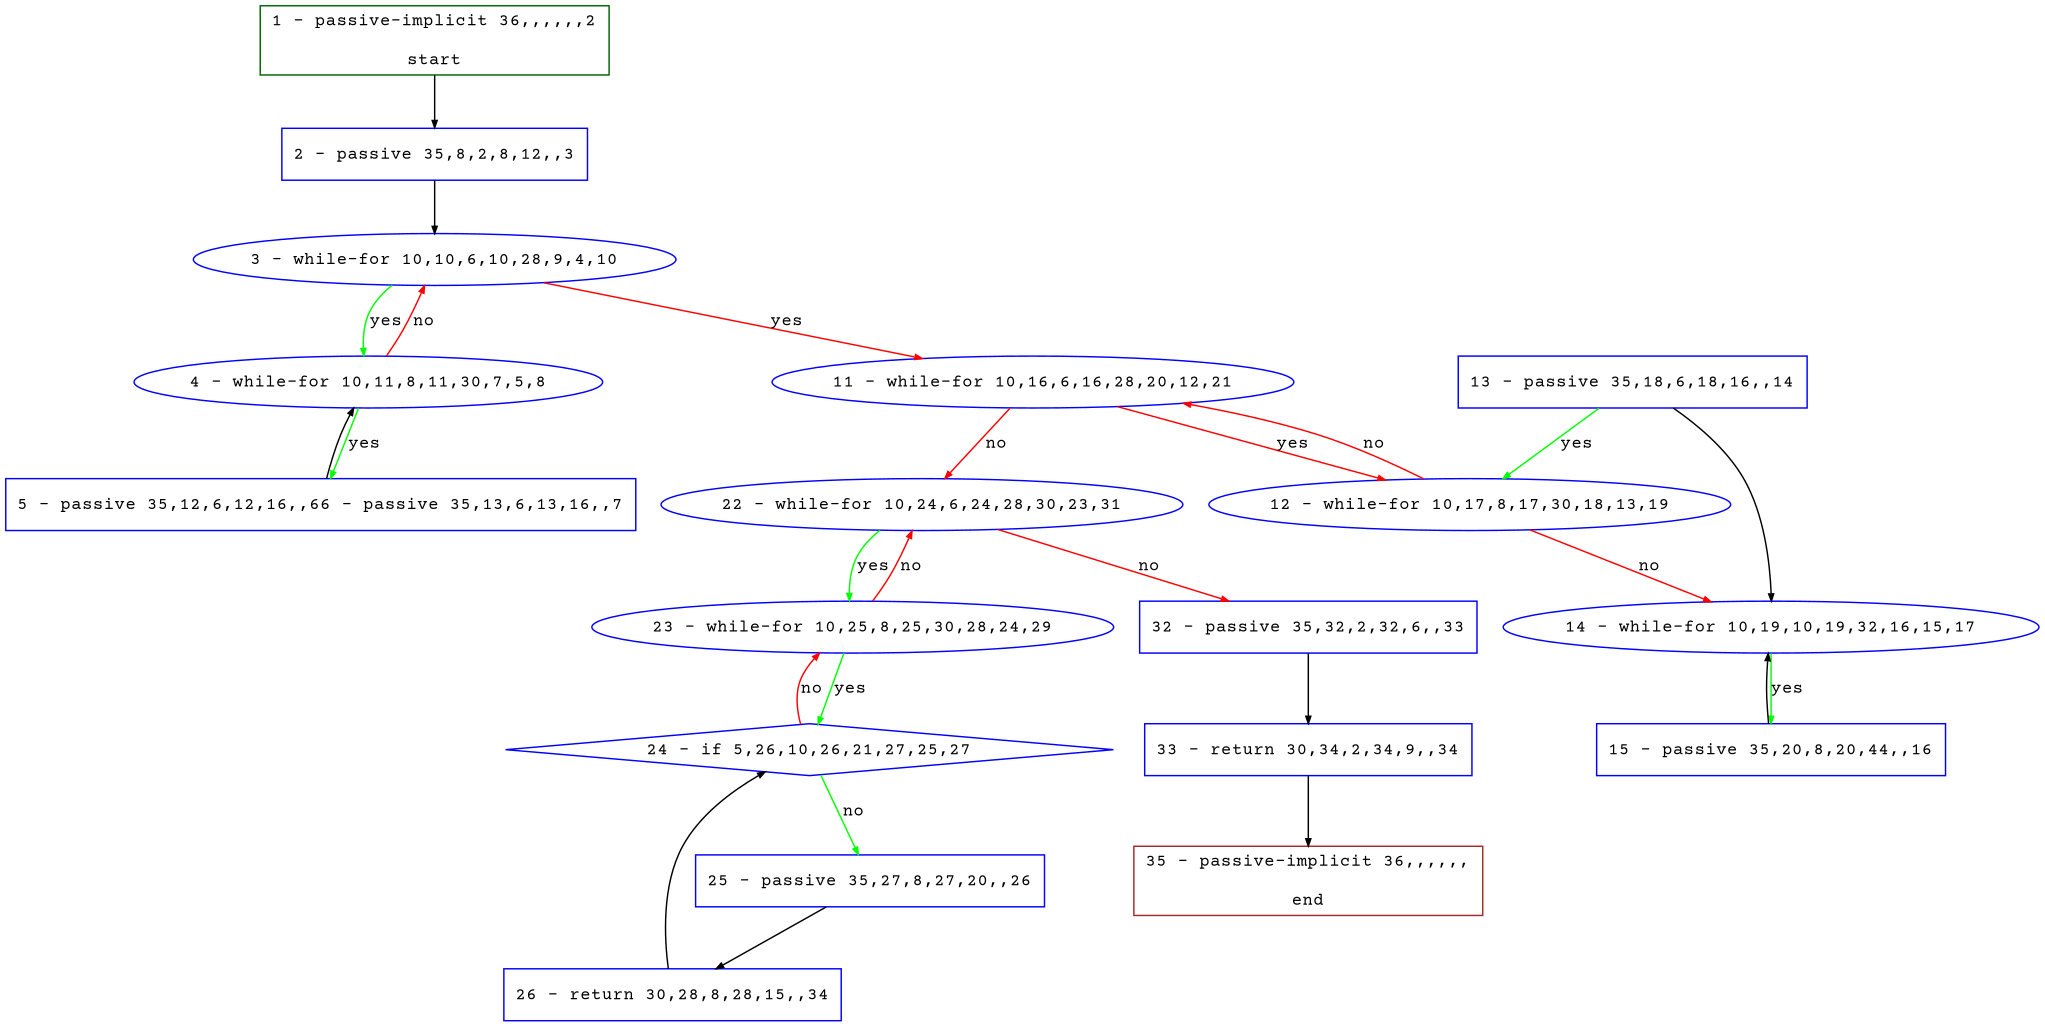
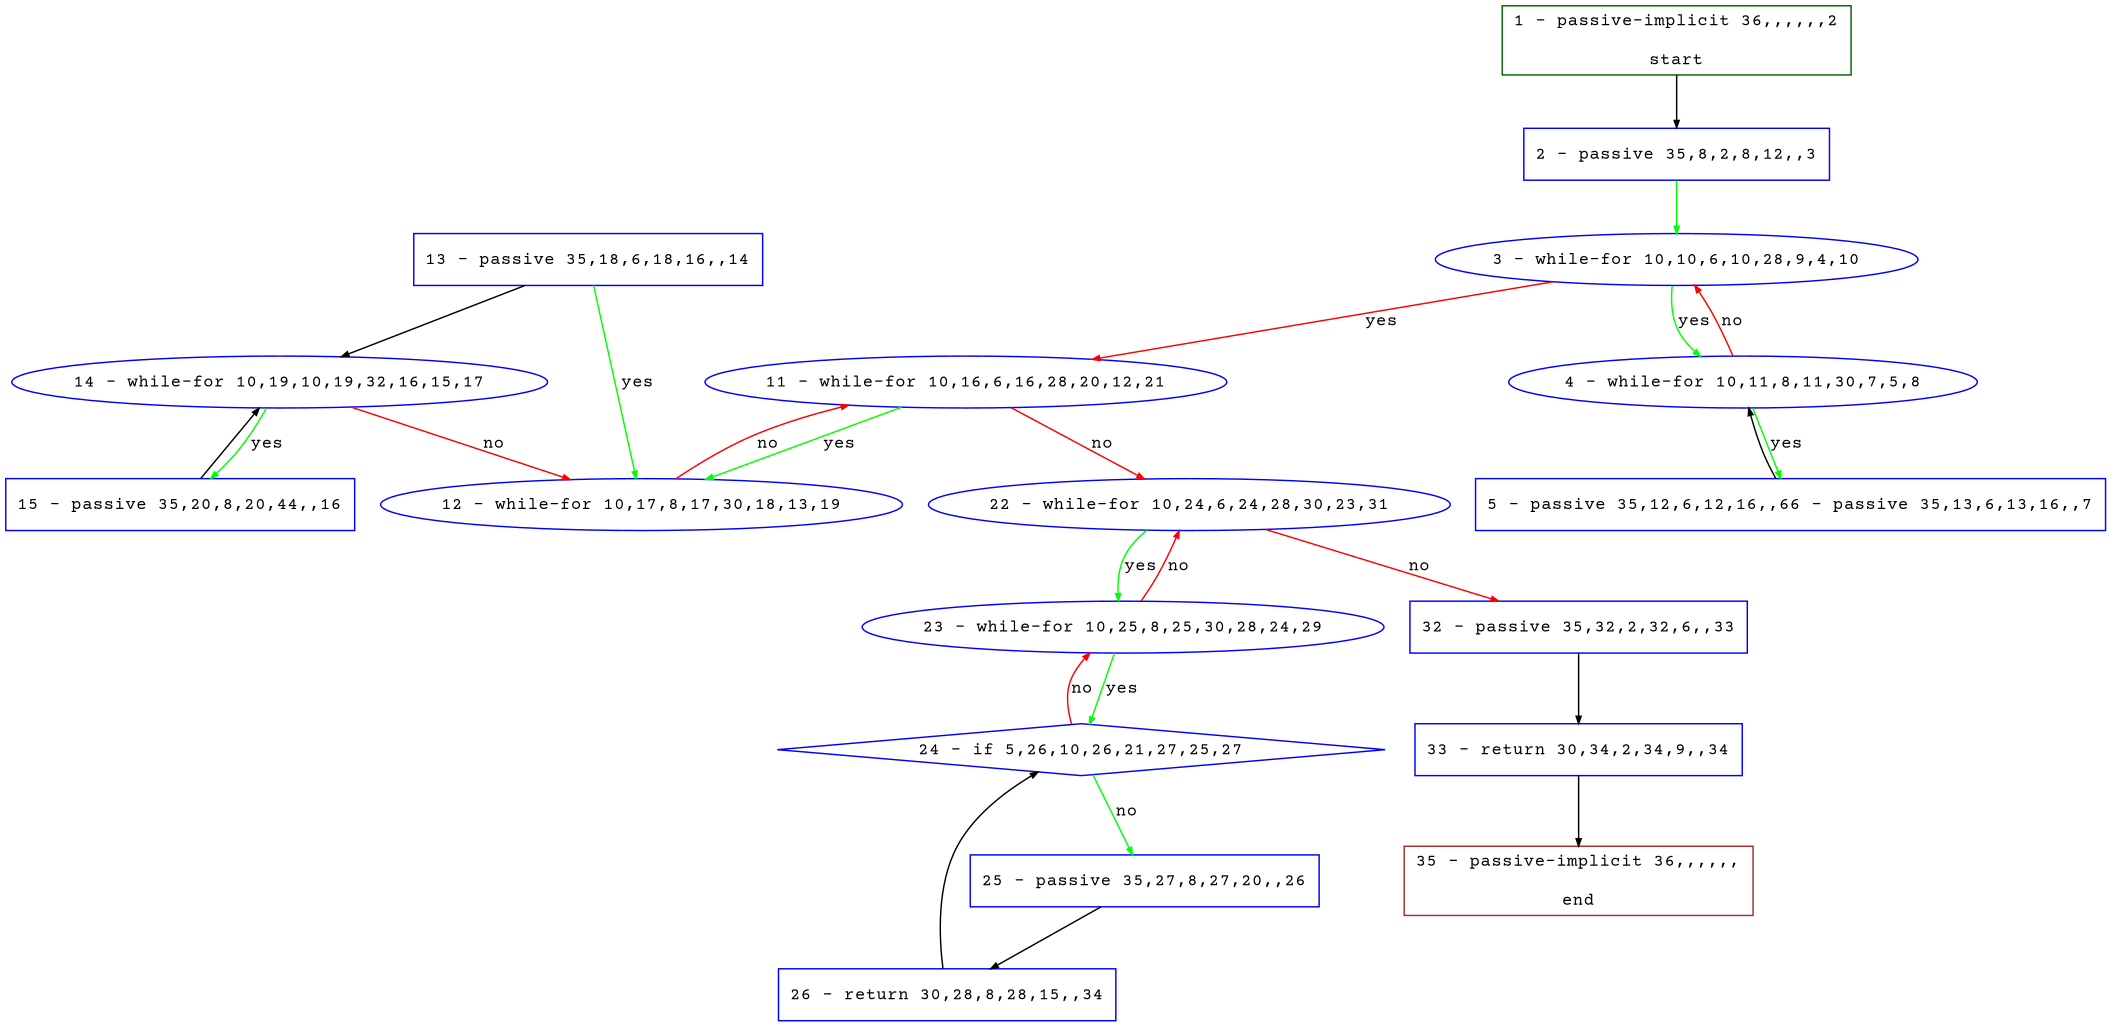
(435, 203) -> (1677, 203)
(1248, 442) -> (807, 442)
(1617, 564) -> (457, 442)
